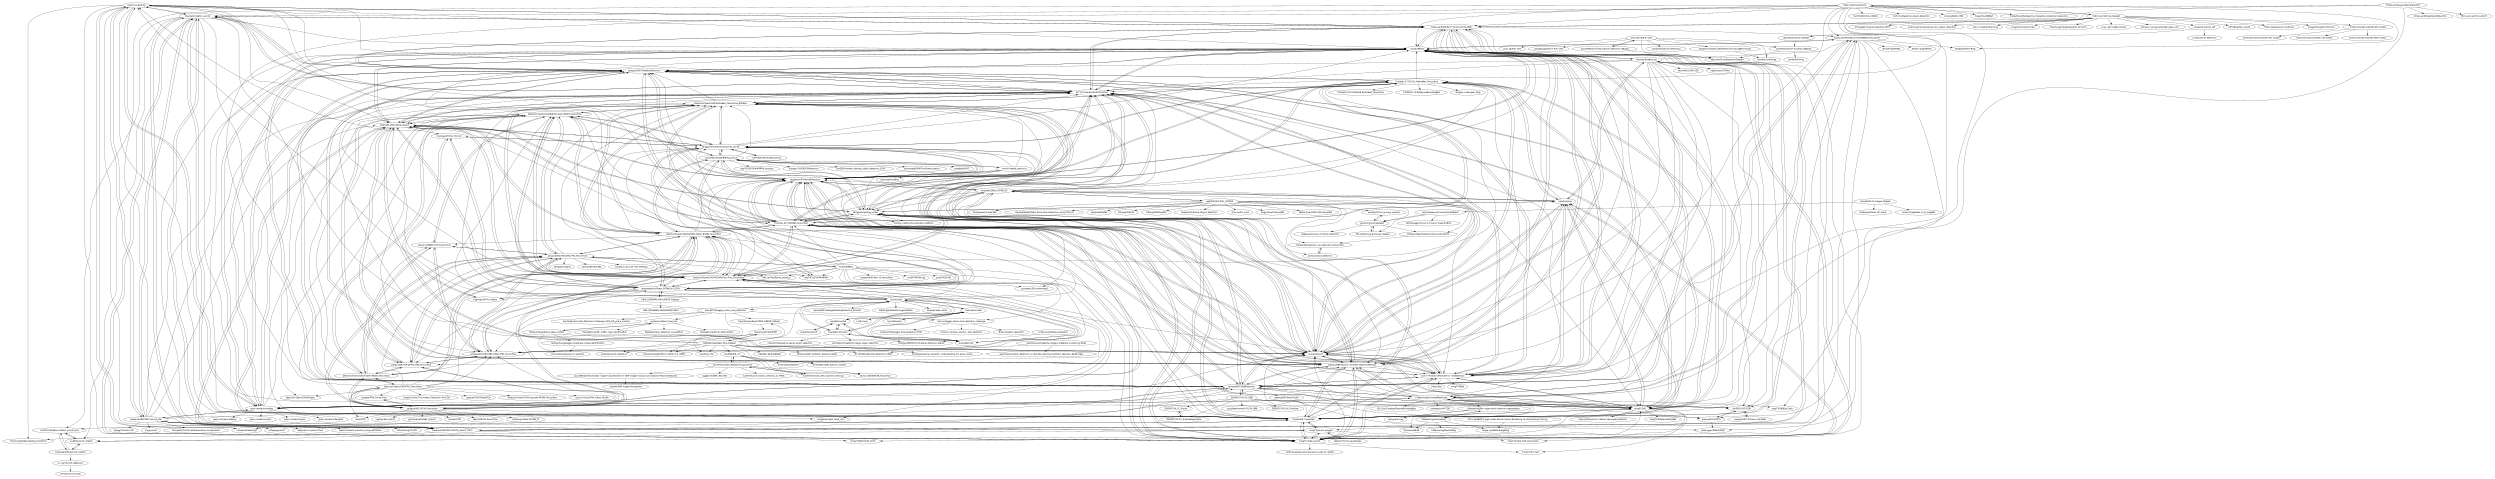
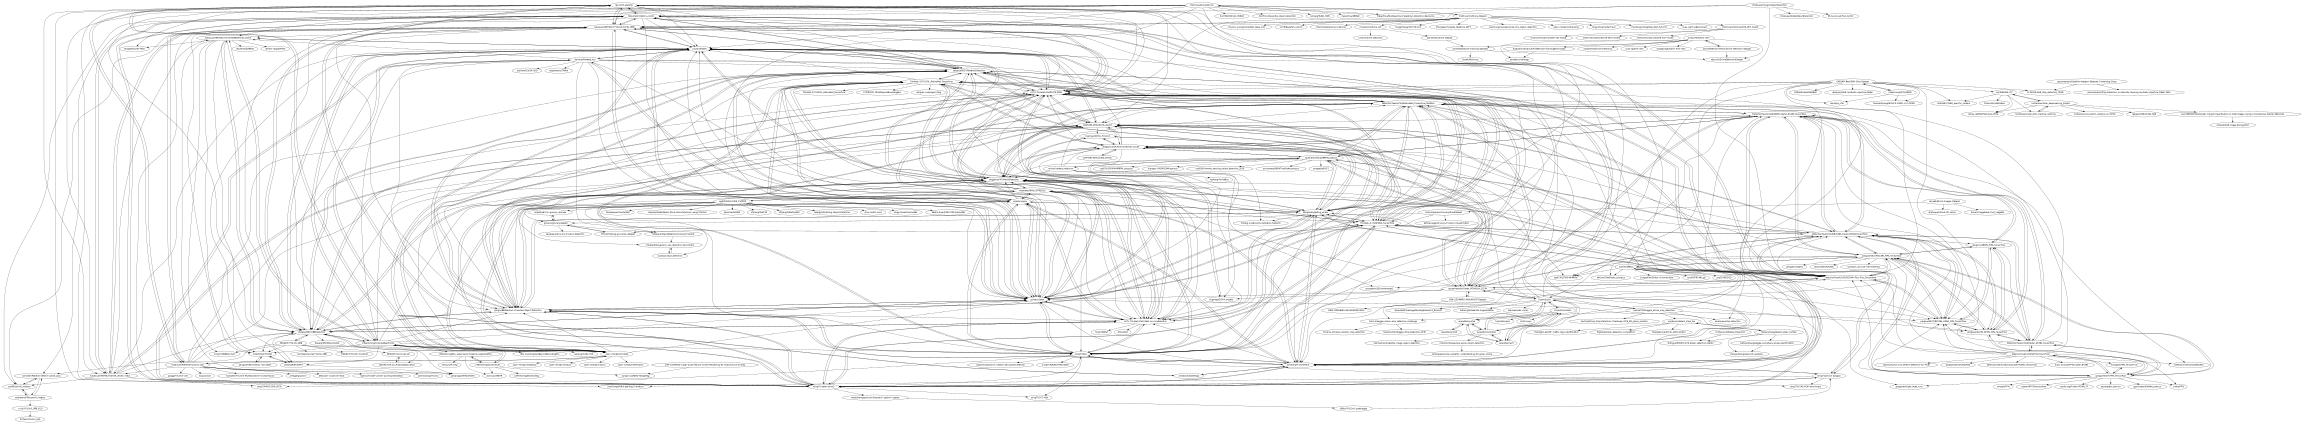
(1360, 92) -> (824, 92)
(759, 321) -> none
(1011, 332) -> none
(1333, 436) -> (1120, 403)
